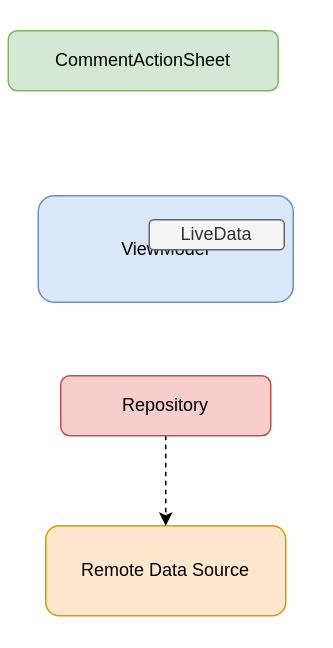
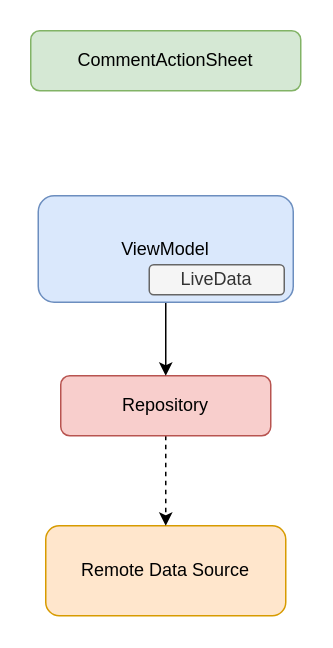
(143, 61) -> (166, 61)
(217, 235) -> (217, 280)
none -> (166, 334)
